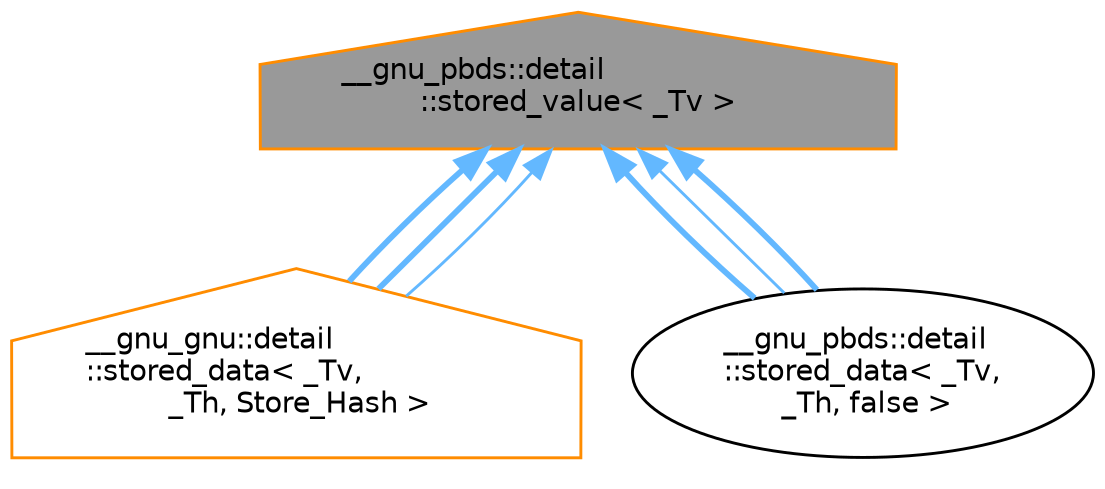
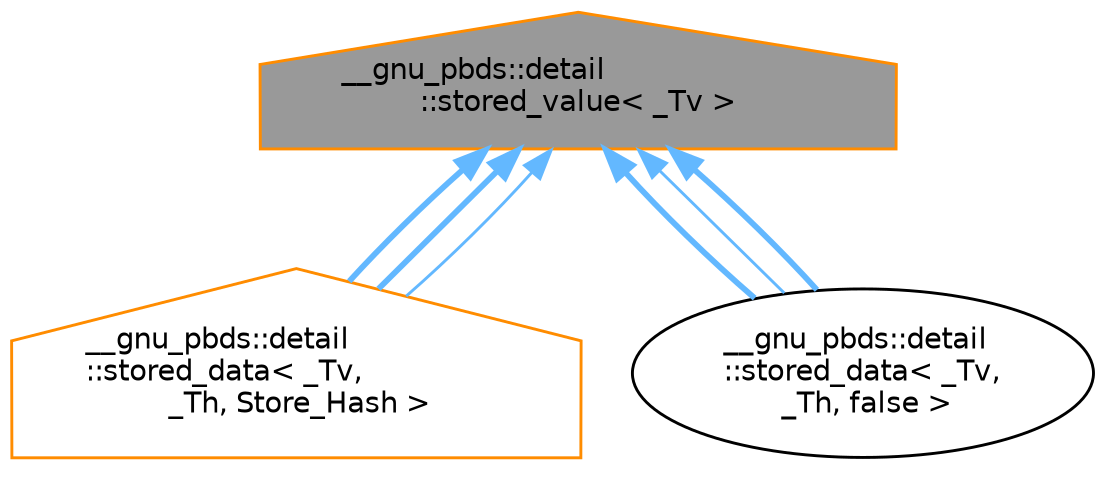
(296, 373) -> (296, 373)
